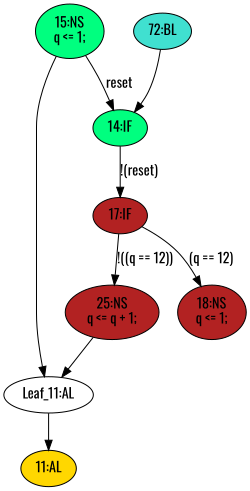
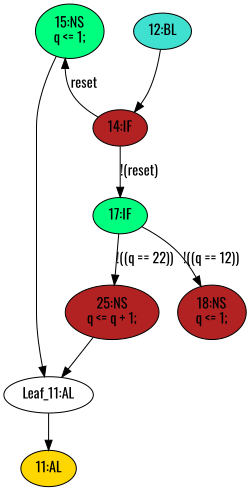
(163, 31) -> (163, 31)
(99, 78) -> (75, 97)
(120, 128) -> (120, 128)
(120, 216) -> (120, 216)
(145, 260) -> (145, 260)
(211, 260) -> (211, 260)
